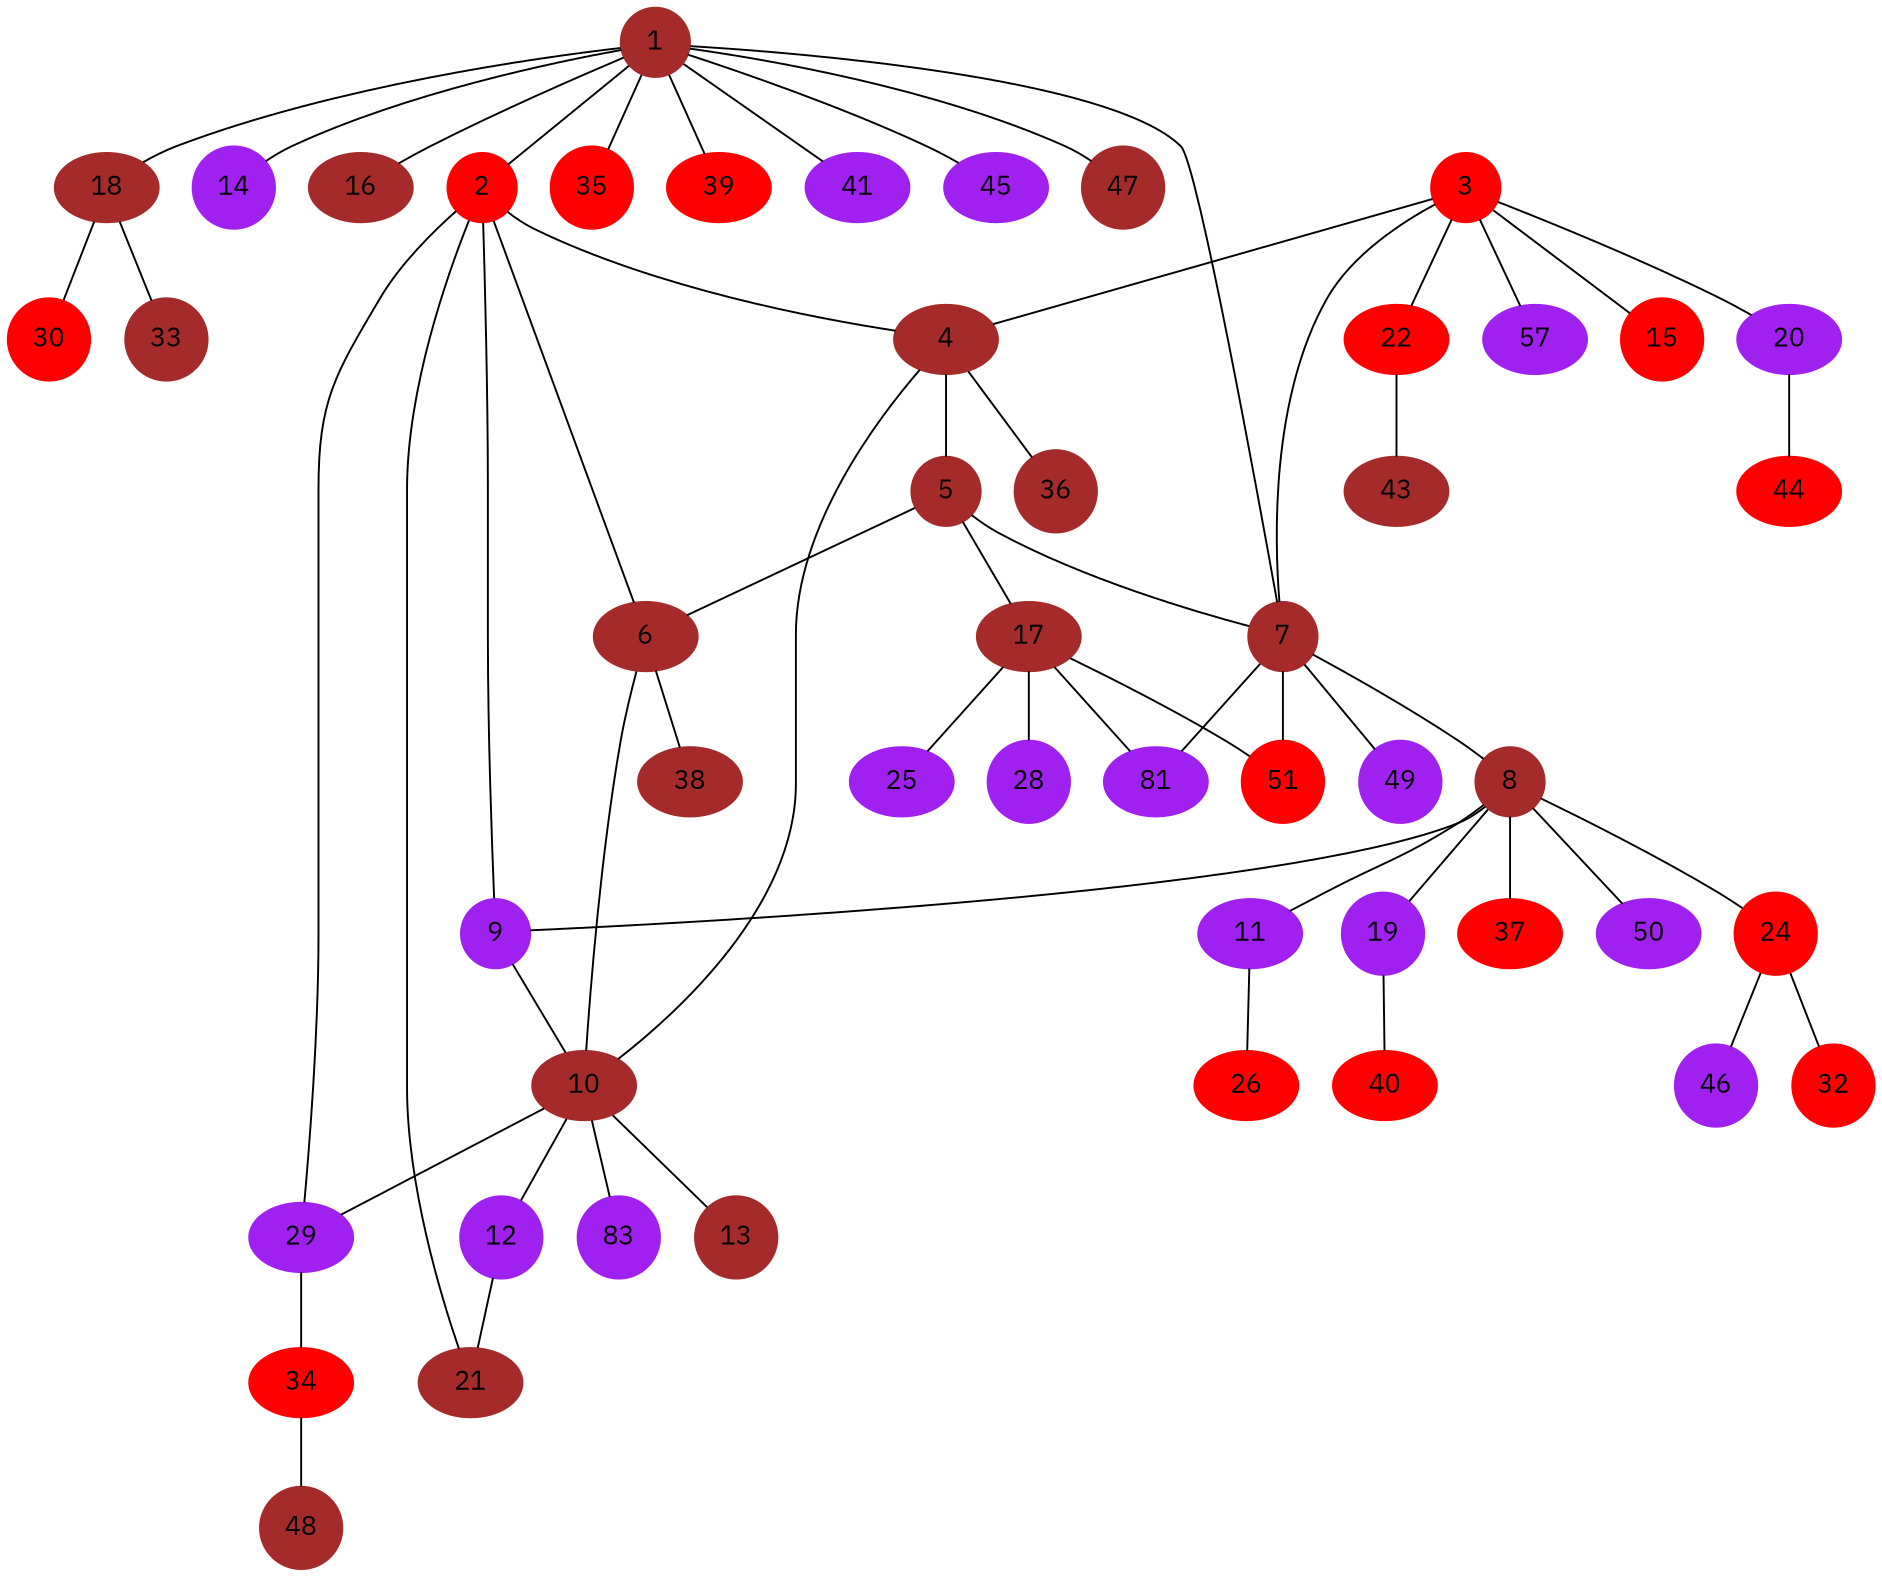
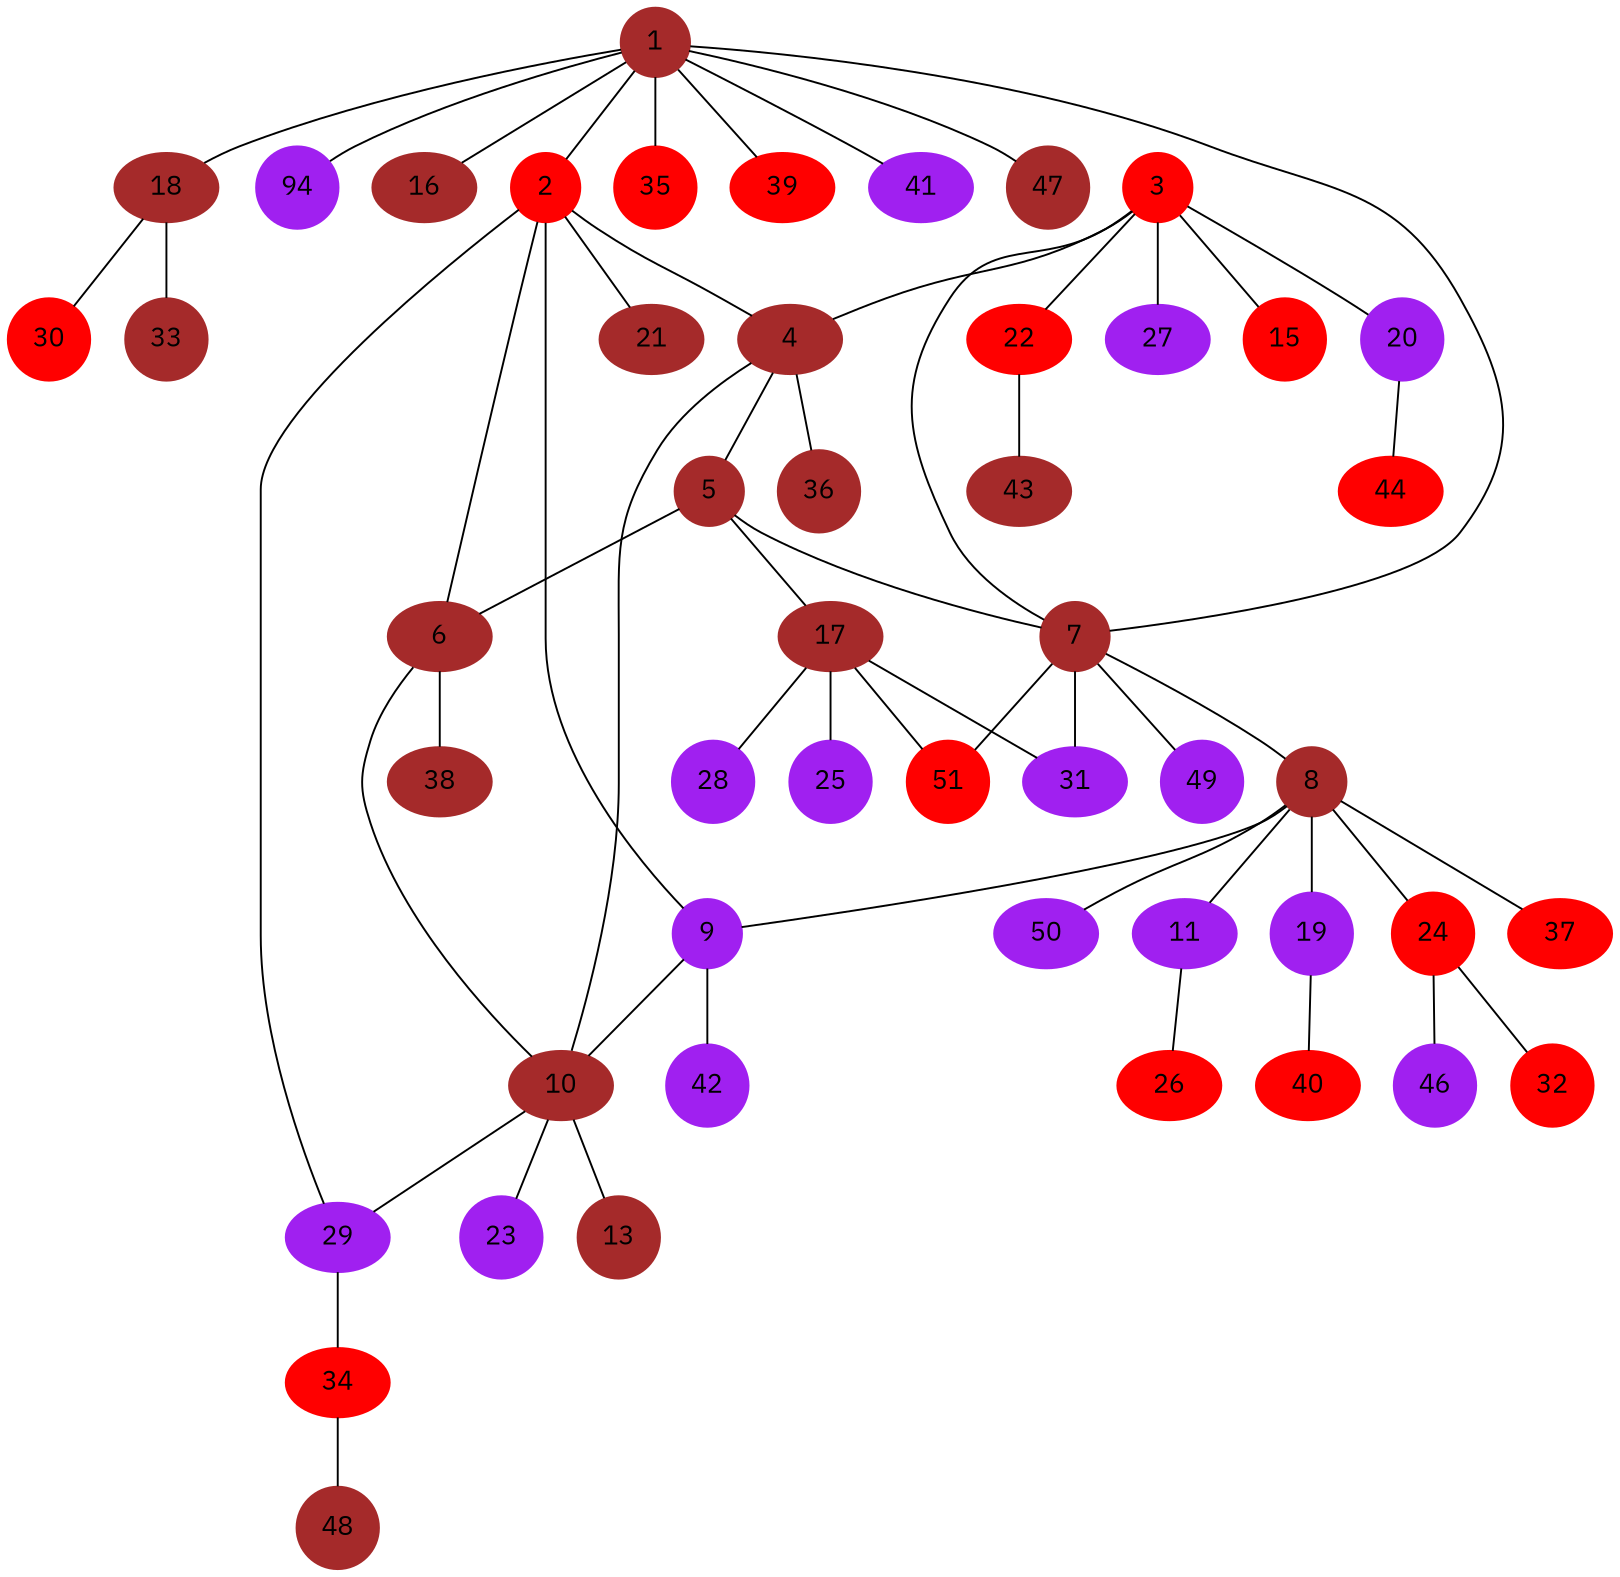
(234, 188) -> (297, 188)
(996, 188) -> none
(1535, 339) -> (1158, 339)
(1789, 339) -> (1402, 339)
(902, 782) -> (831, 782)
(1156, 782) -> (1075, 782)
none -> (707, 1086)
(501, 1237) -> none
(619, 1237) -> (501, 1237)
